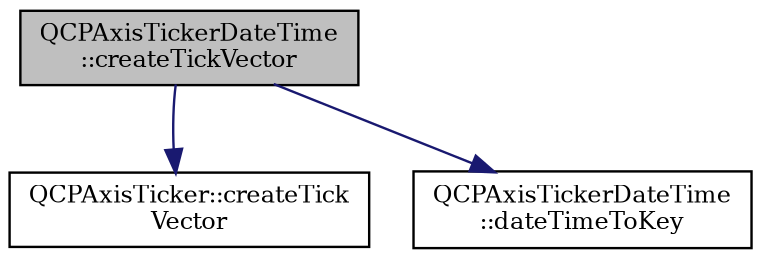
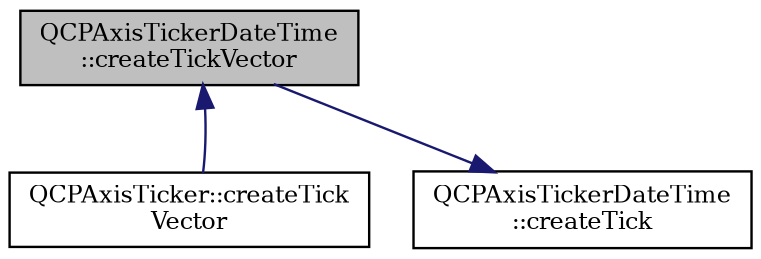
(173, 117) -> (205, 141)
(583, 210) -> (583, 210)
